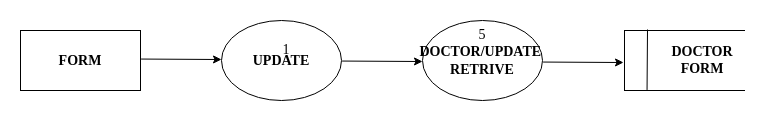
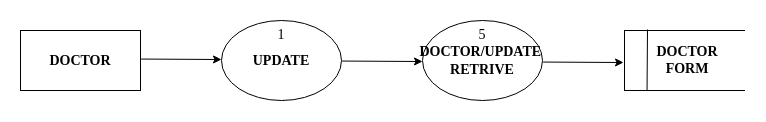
(287, 51) -> (282, 36)
(81, 61) -> (81, 61)
(703, 61) -> (688, 61)
